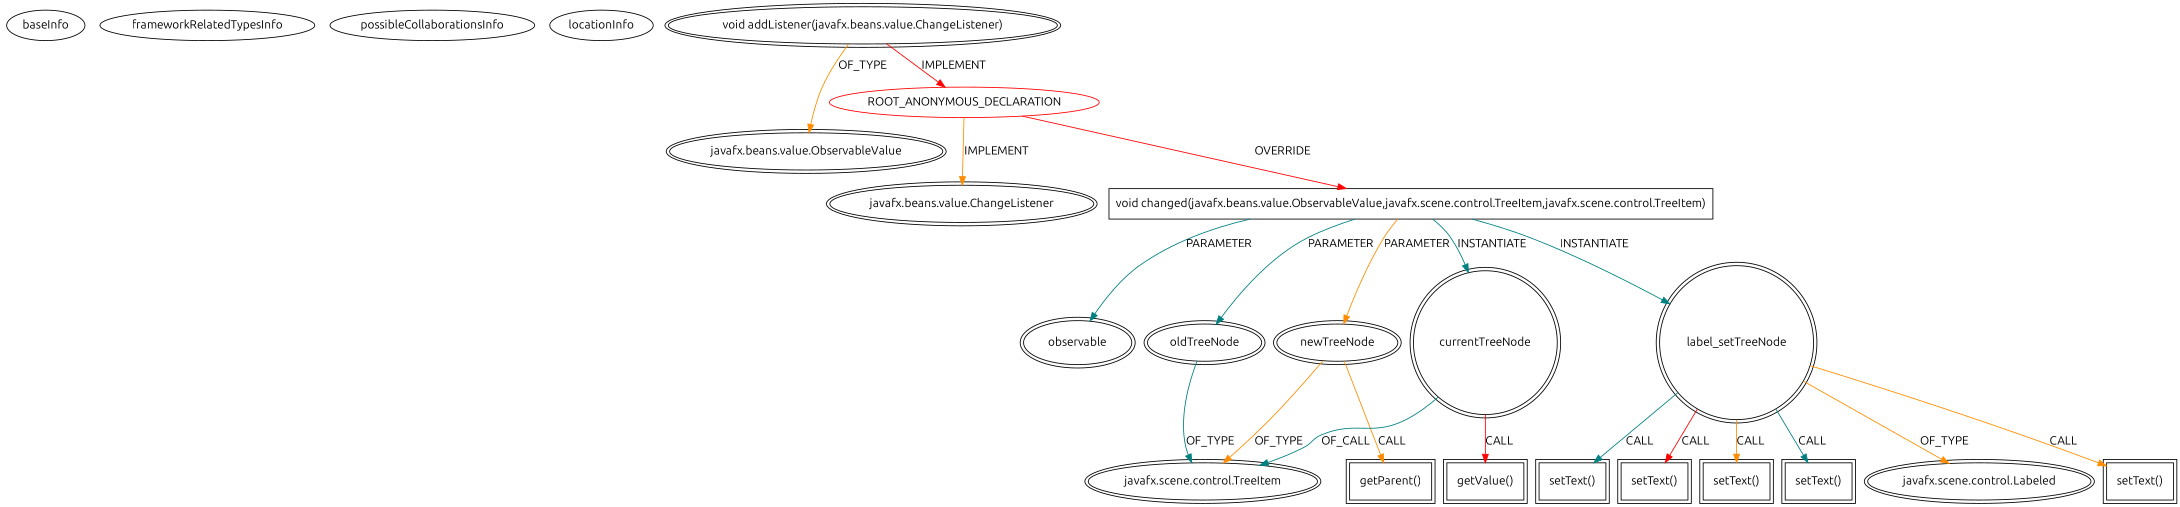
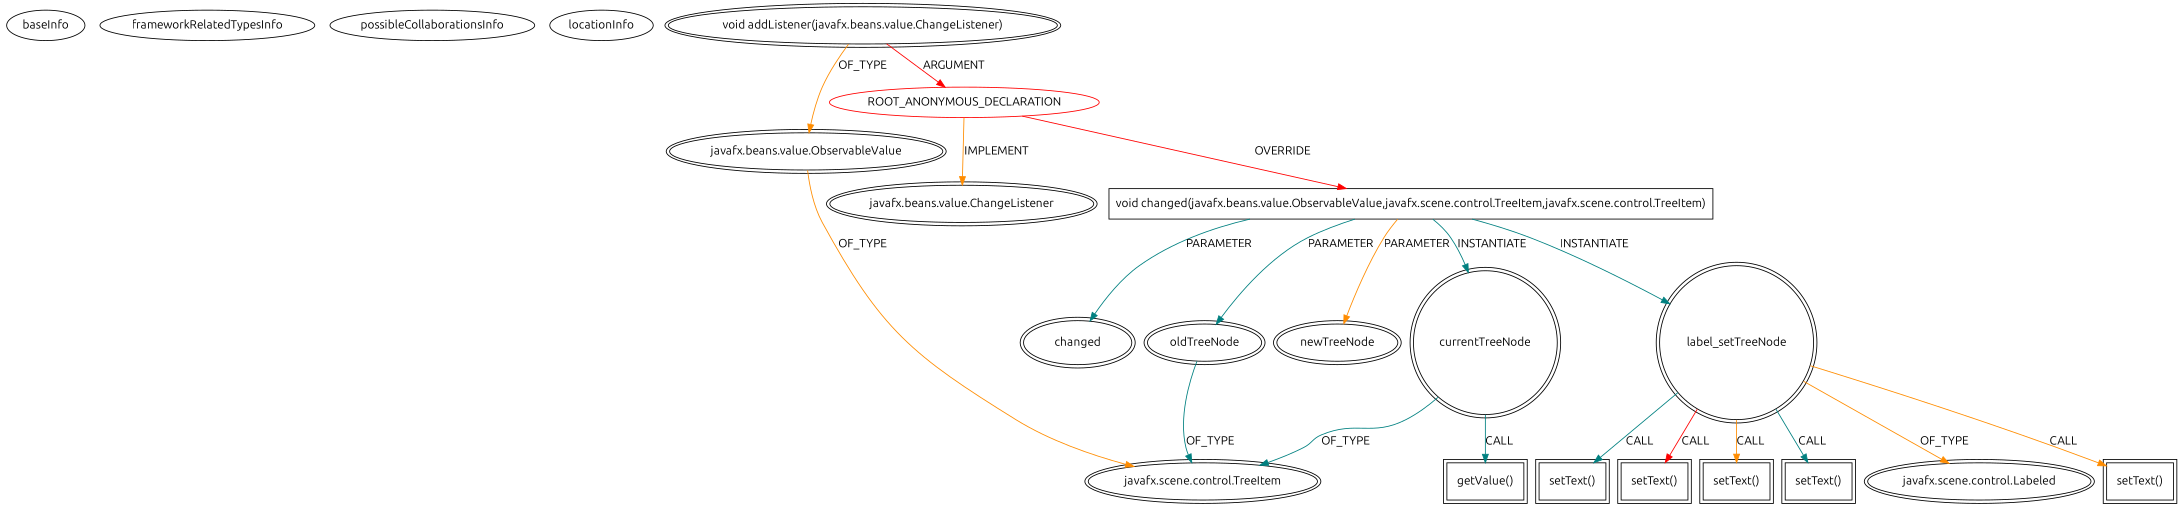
(954, 66) -> (954, 66)
(1078, 343) -> (1078, 343)
(1278, 411) -> (926, 359)
(1485, 435) -> (1485, 435)
(1346, 441) -> (1346, 441)
(1391, 481) -> none
